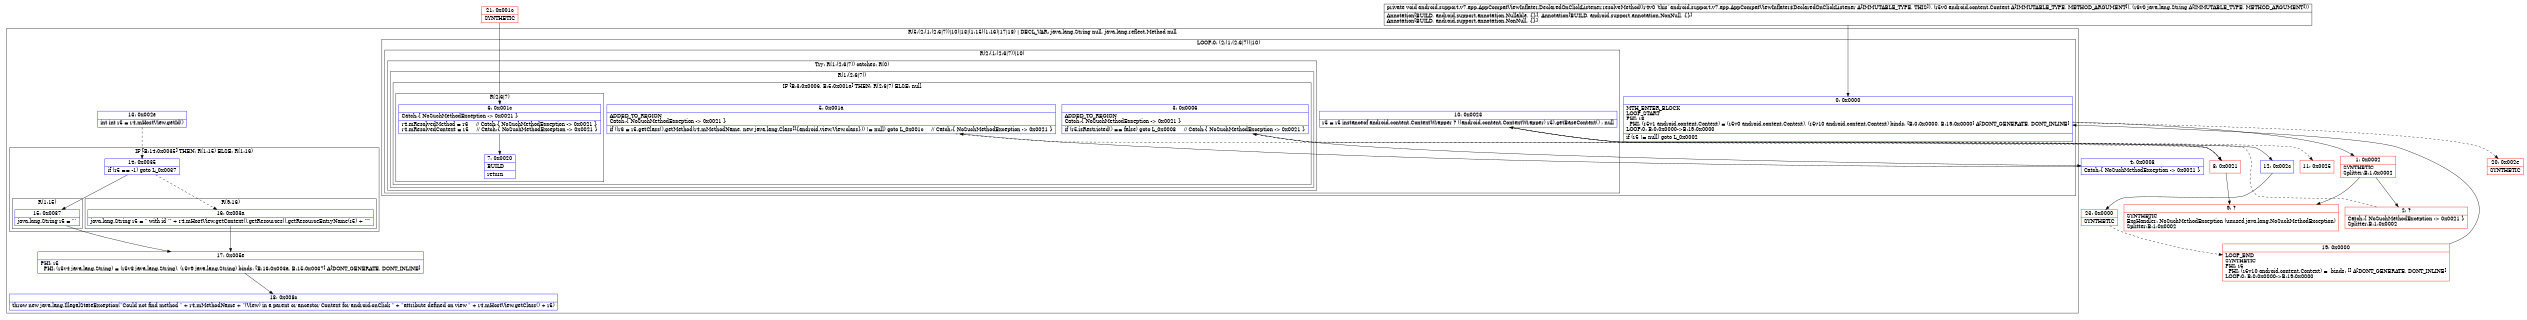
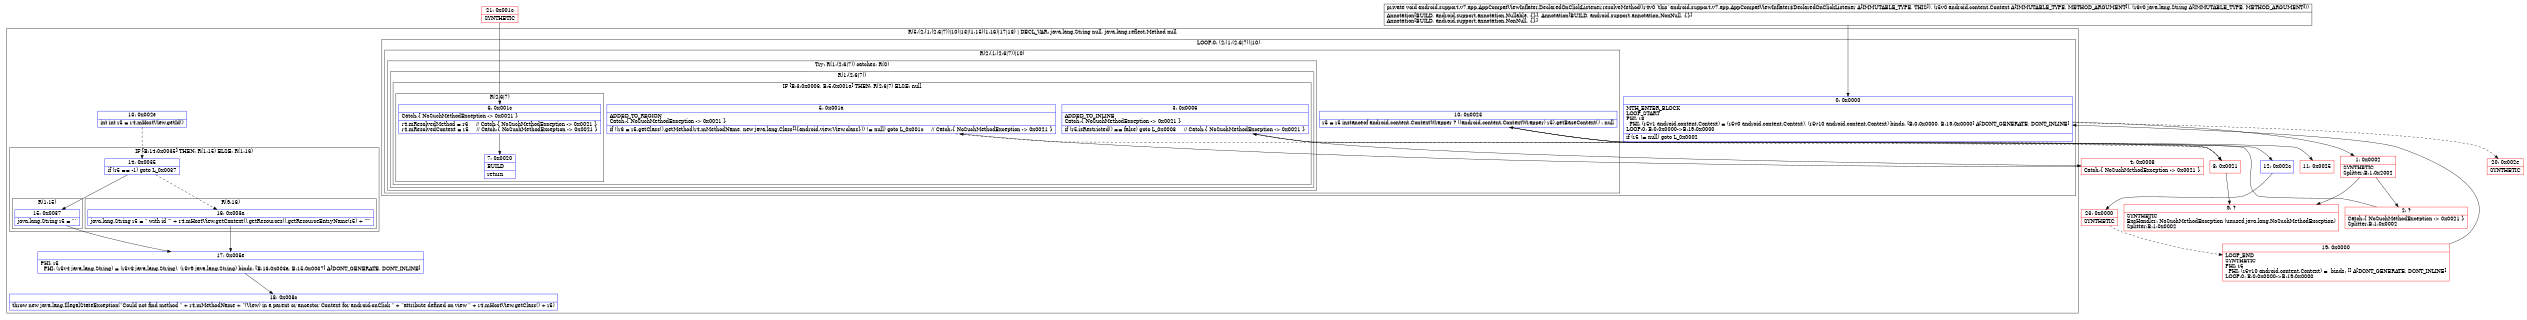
(1091, 116) -> (1090, 116)
(1836, 142) -> (1836, 142)
(1911, 143) -> (1911, 143)
(2142, 167) -> (2142, 167)
(2368, 173) -> (2368, 173)
